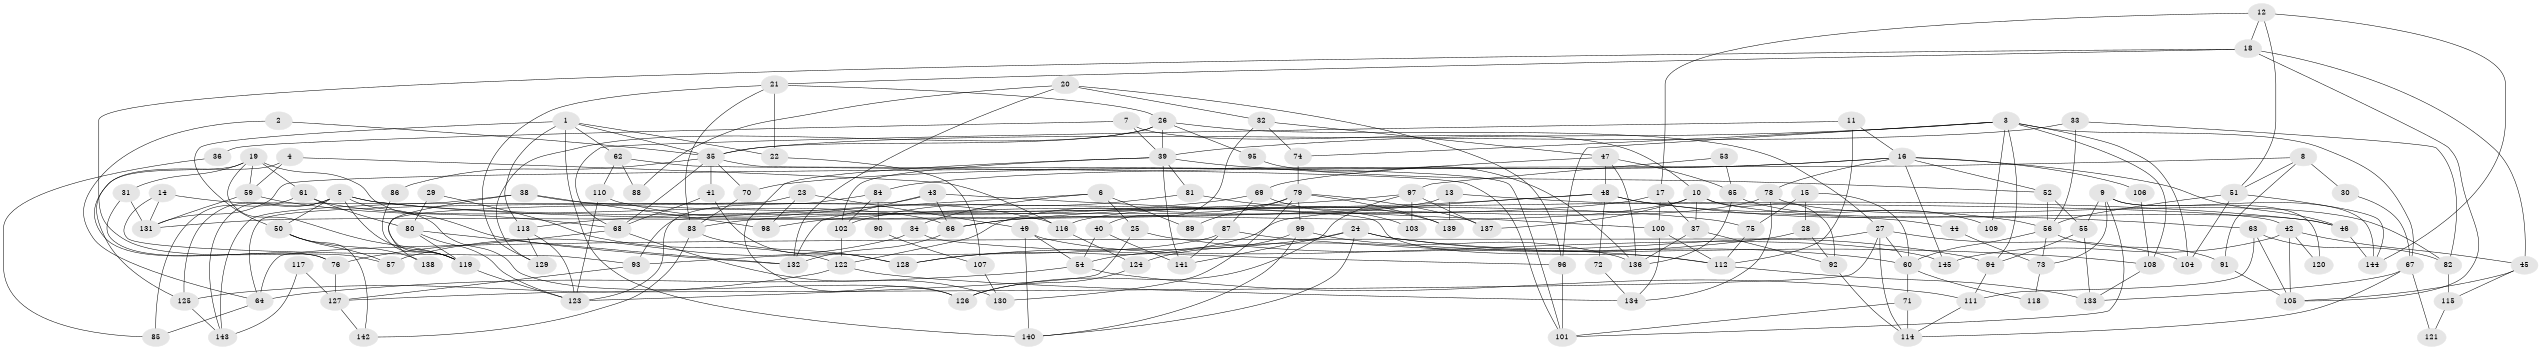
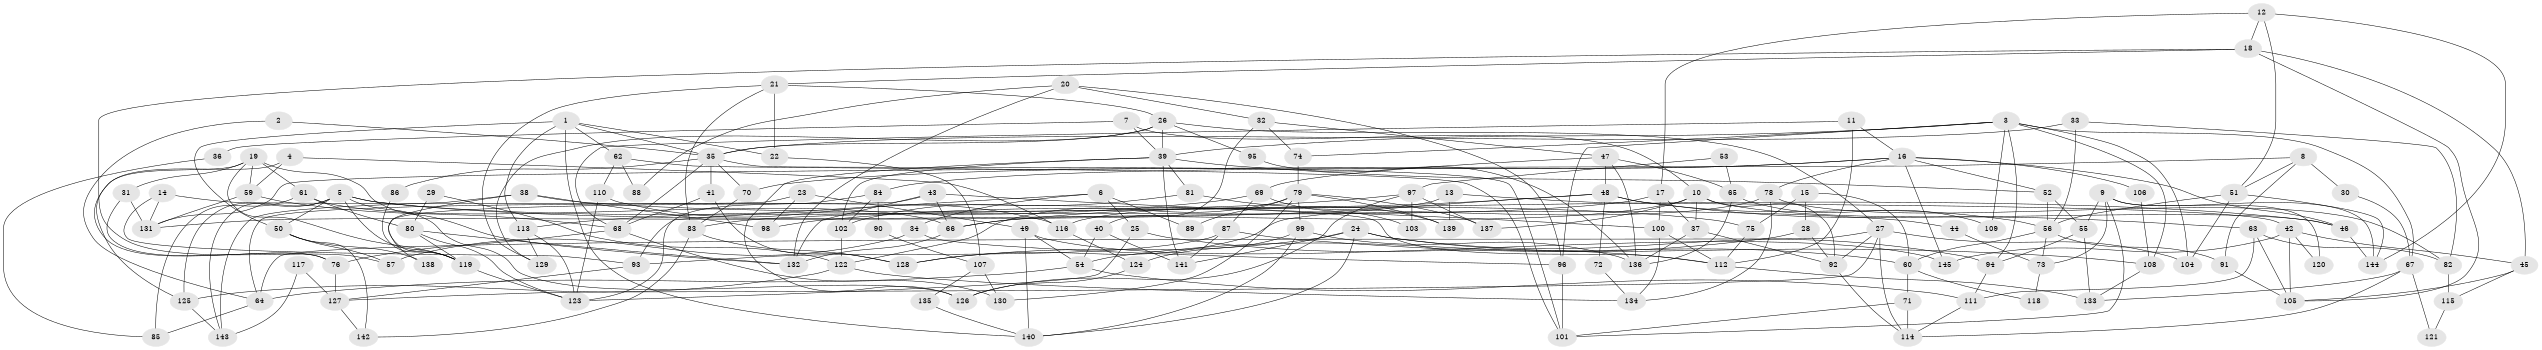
(1890, 243) -> (1850, 253)
none -> (925, 301)
